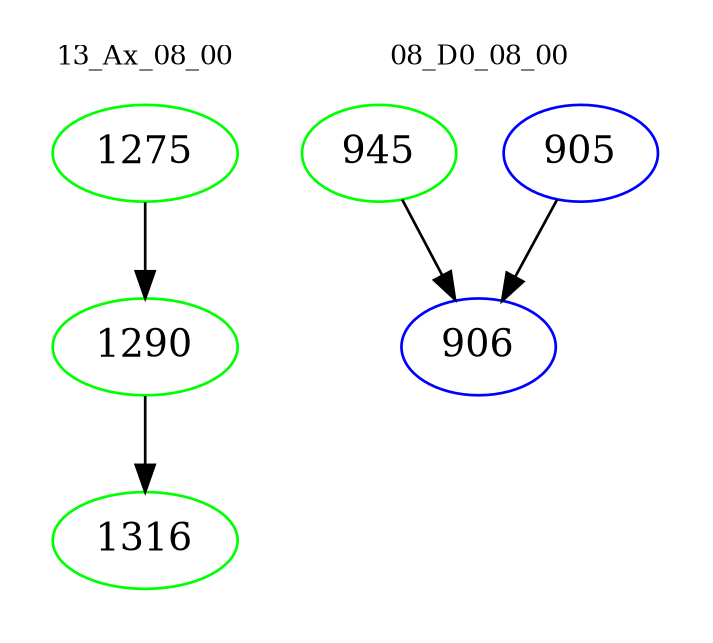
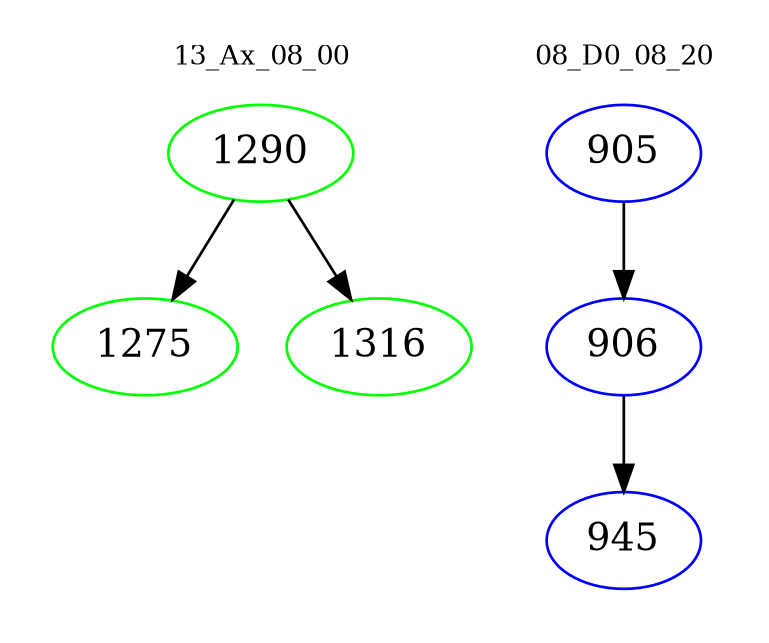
(480, 58) -> (625, 58)
(379, 153) -> (624, 540)
(145, 237) -> (211, 238)
(422, 237) -> (624, 430)
